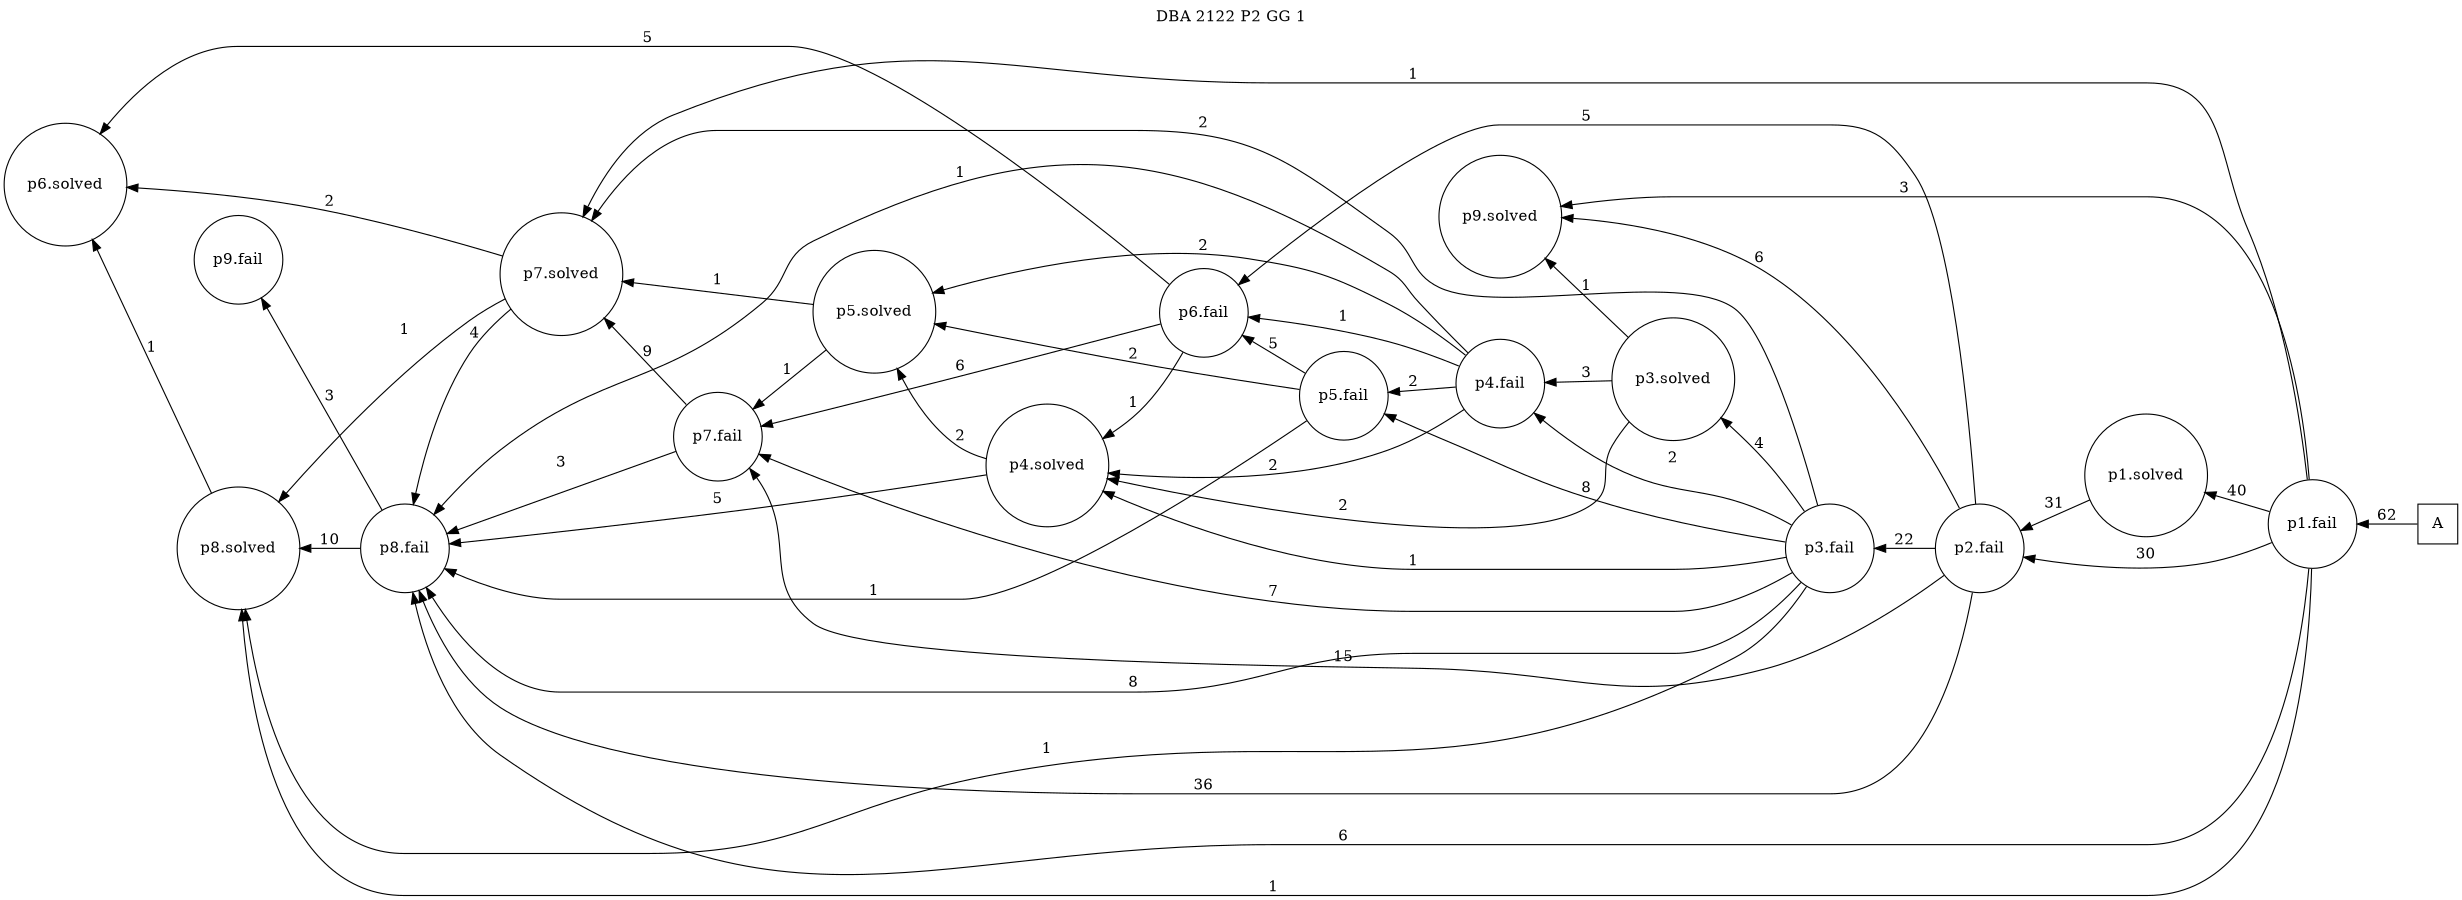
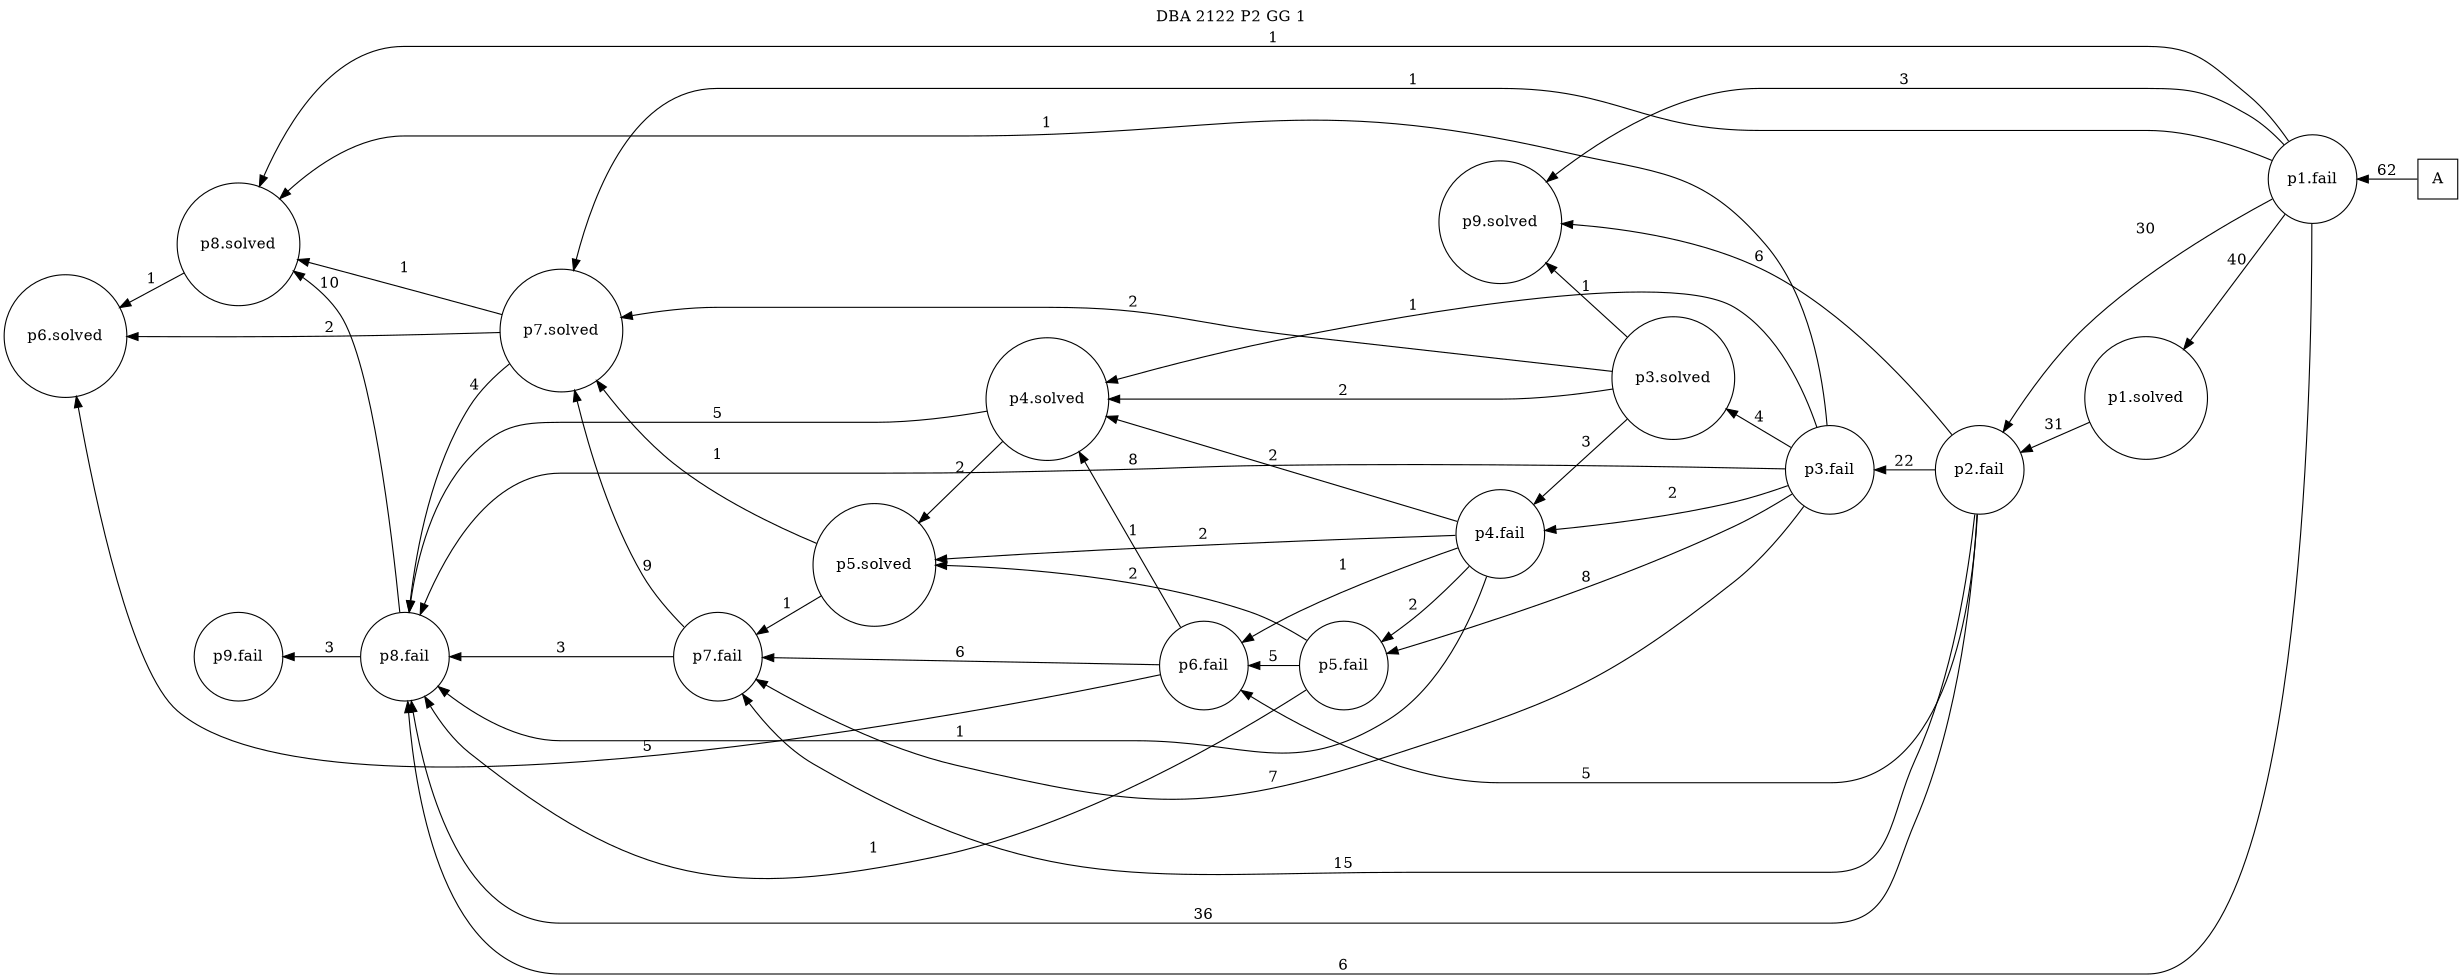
(1282, 161) -> (1124, 311)
